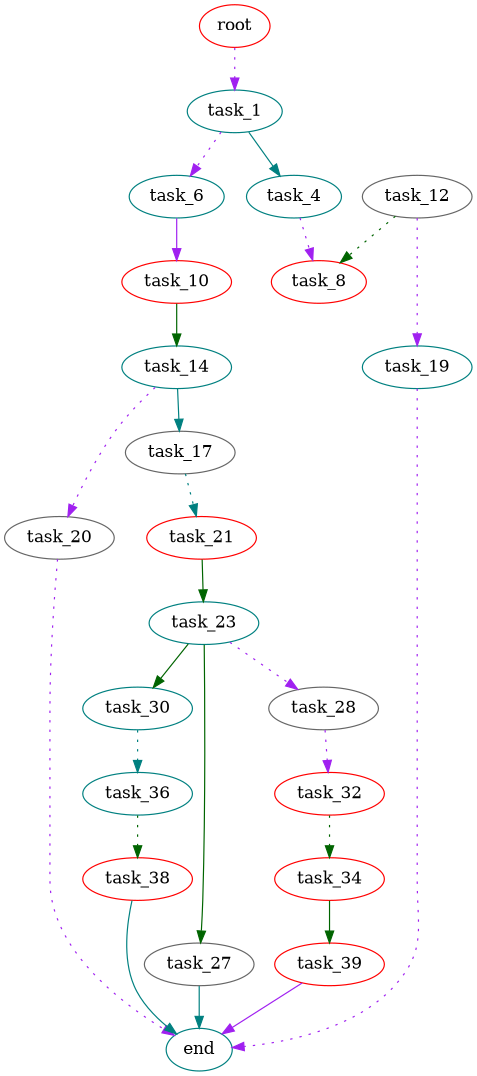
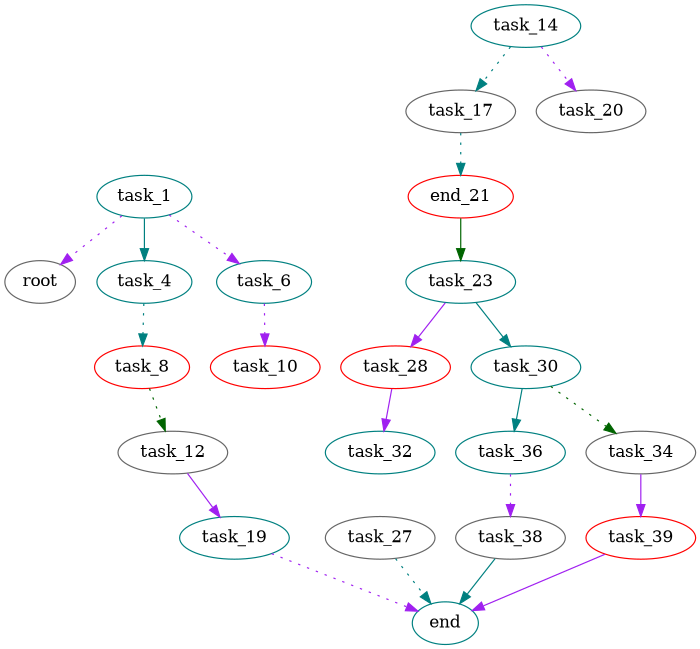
(235, 26) -> (40, 282)
(235, 63) -> (96, 236)
(305, 233) -> (143, 319)
(177, 234) -> (265, 319)
(372, 236) -> (155, 404)
(417, 276) -> (200, 490)
(177, 319) -> none
(178, 404) -> (497, 64)
(202, 538) -> (461, 197)
(175, 661) -> (490, 320)
(259, 662) -> (432, 320)
(324, 708) -> (396, 367)
(138, 745) -> (519, 404)
(326, 745) -> (389, 404)
(205, 788) -> none
(330, 794) -> (380, 453)
(50, 817) -> none
(138, 831) -> (510, 489)
(330, 831) -> (578, 406)
(138, 879) -> (510, 538)
(330, 879) -> (641, 453)
(330, 916) -> (641, 489)
(199, 1001) -> (409, 576)
